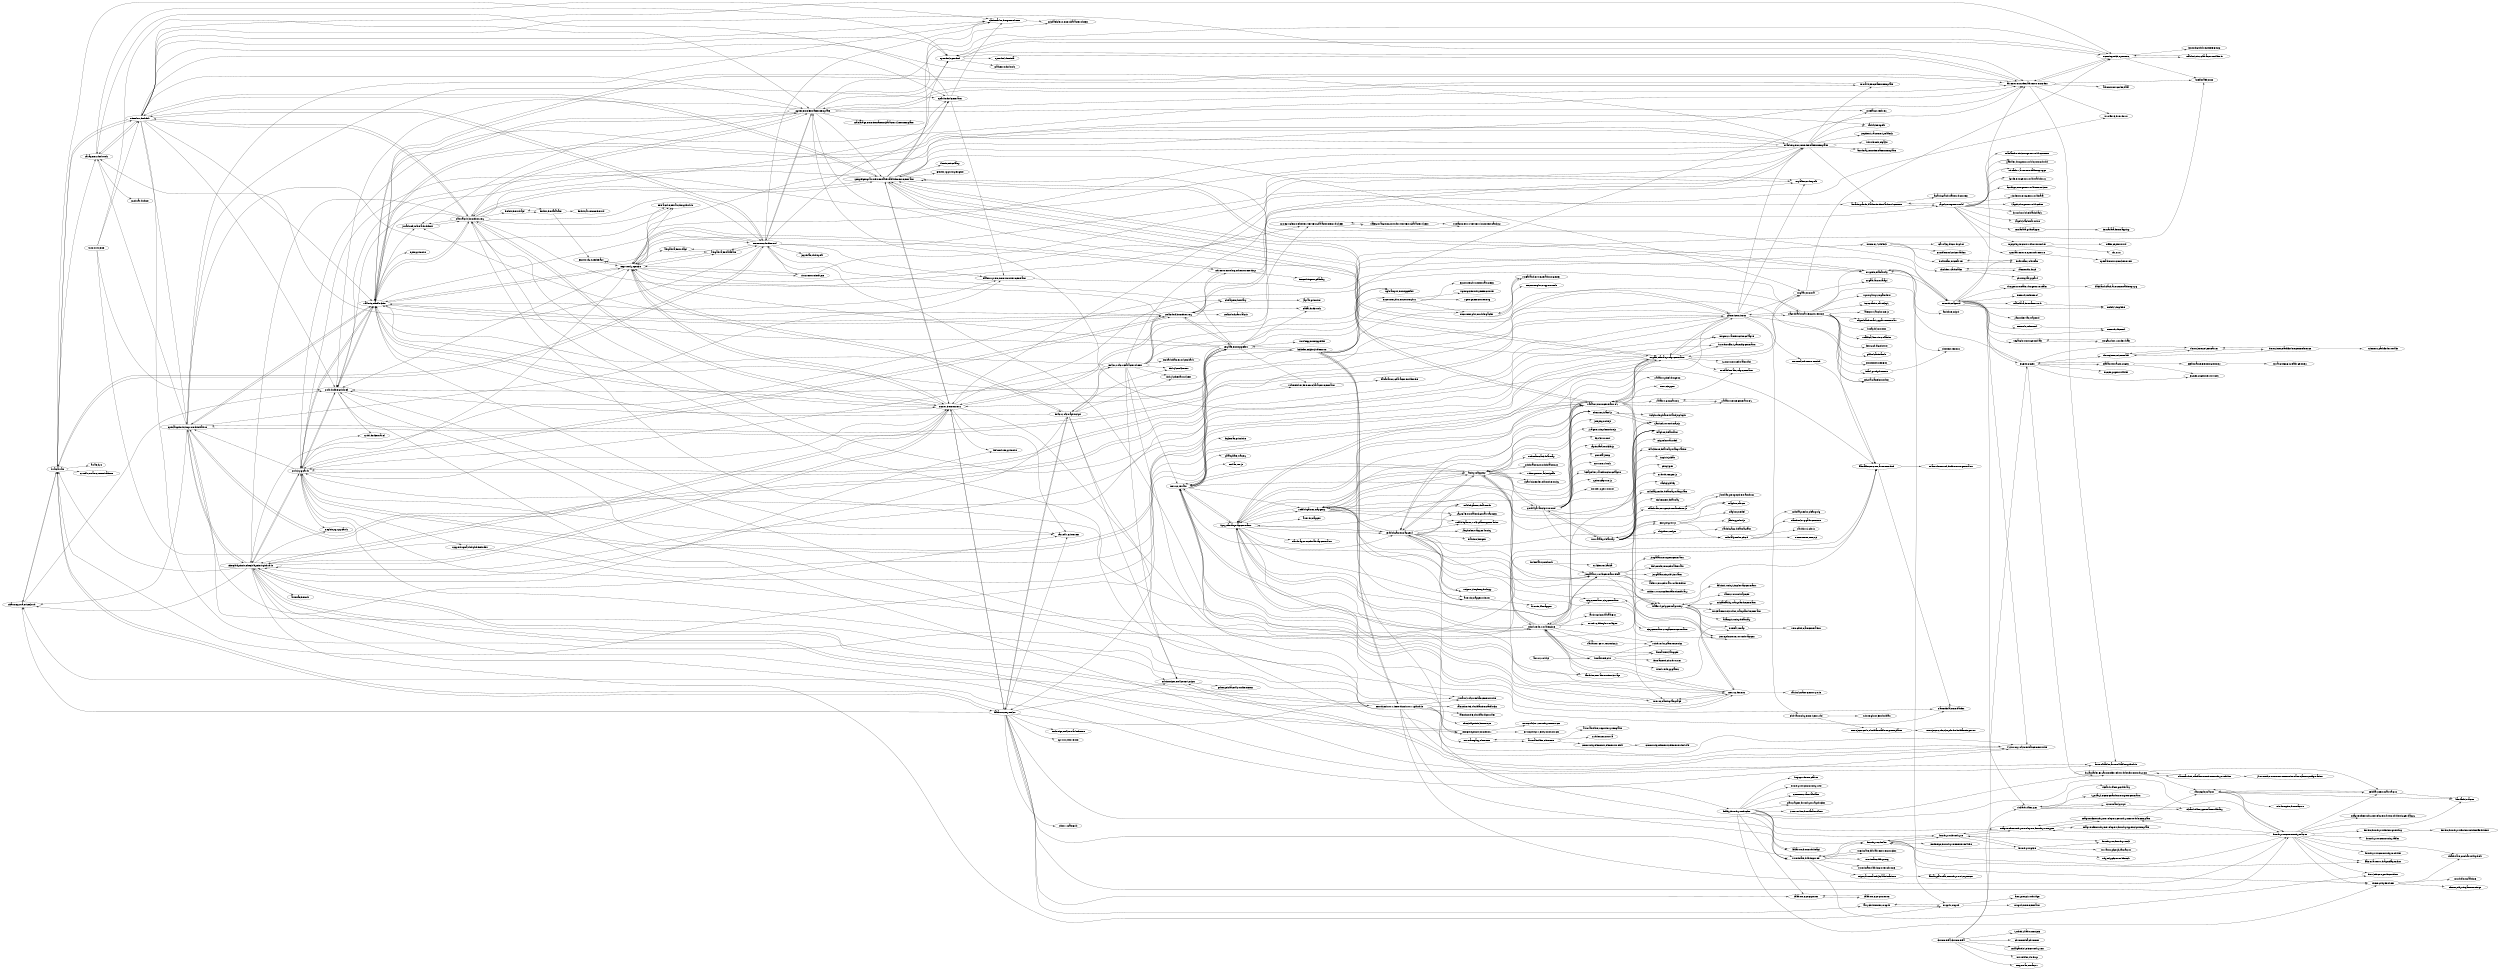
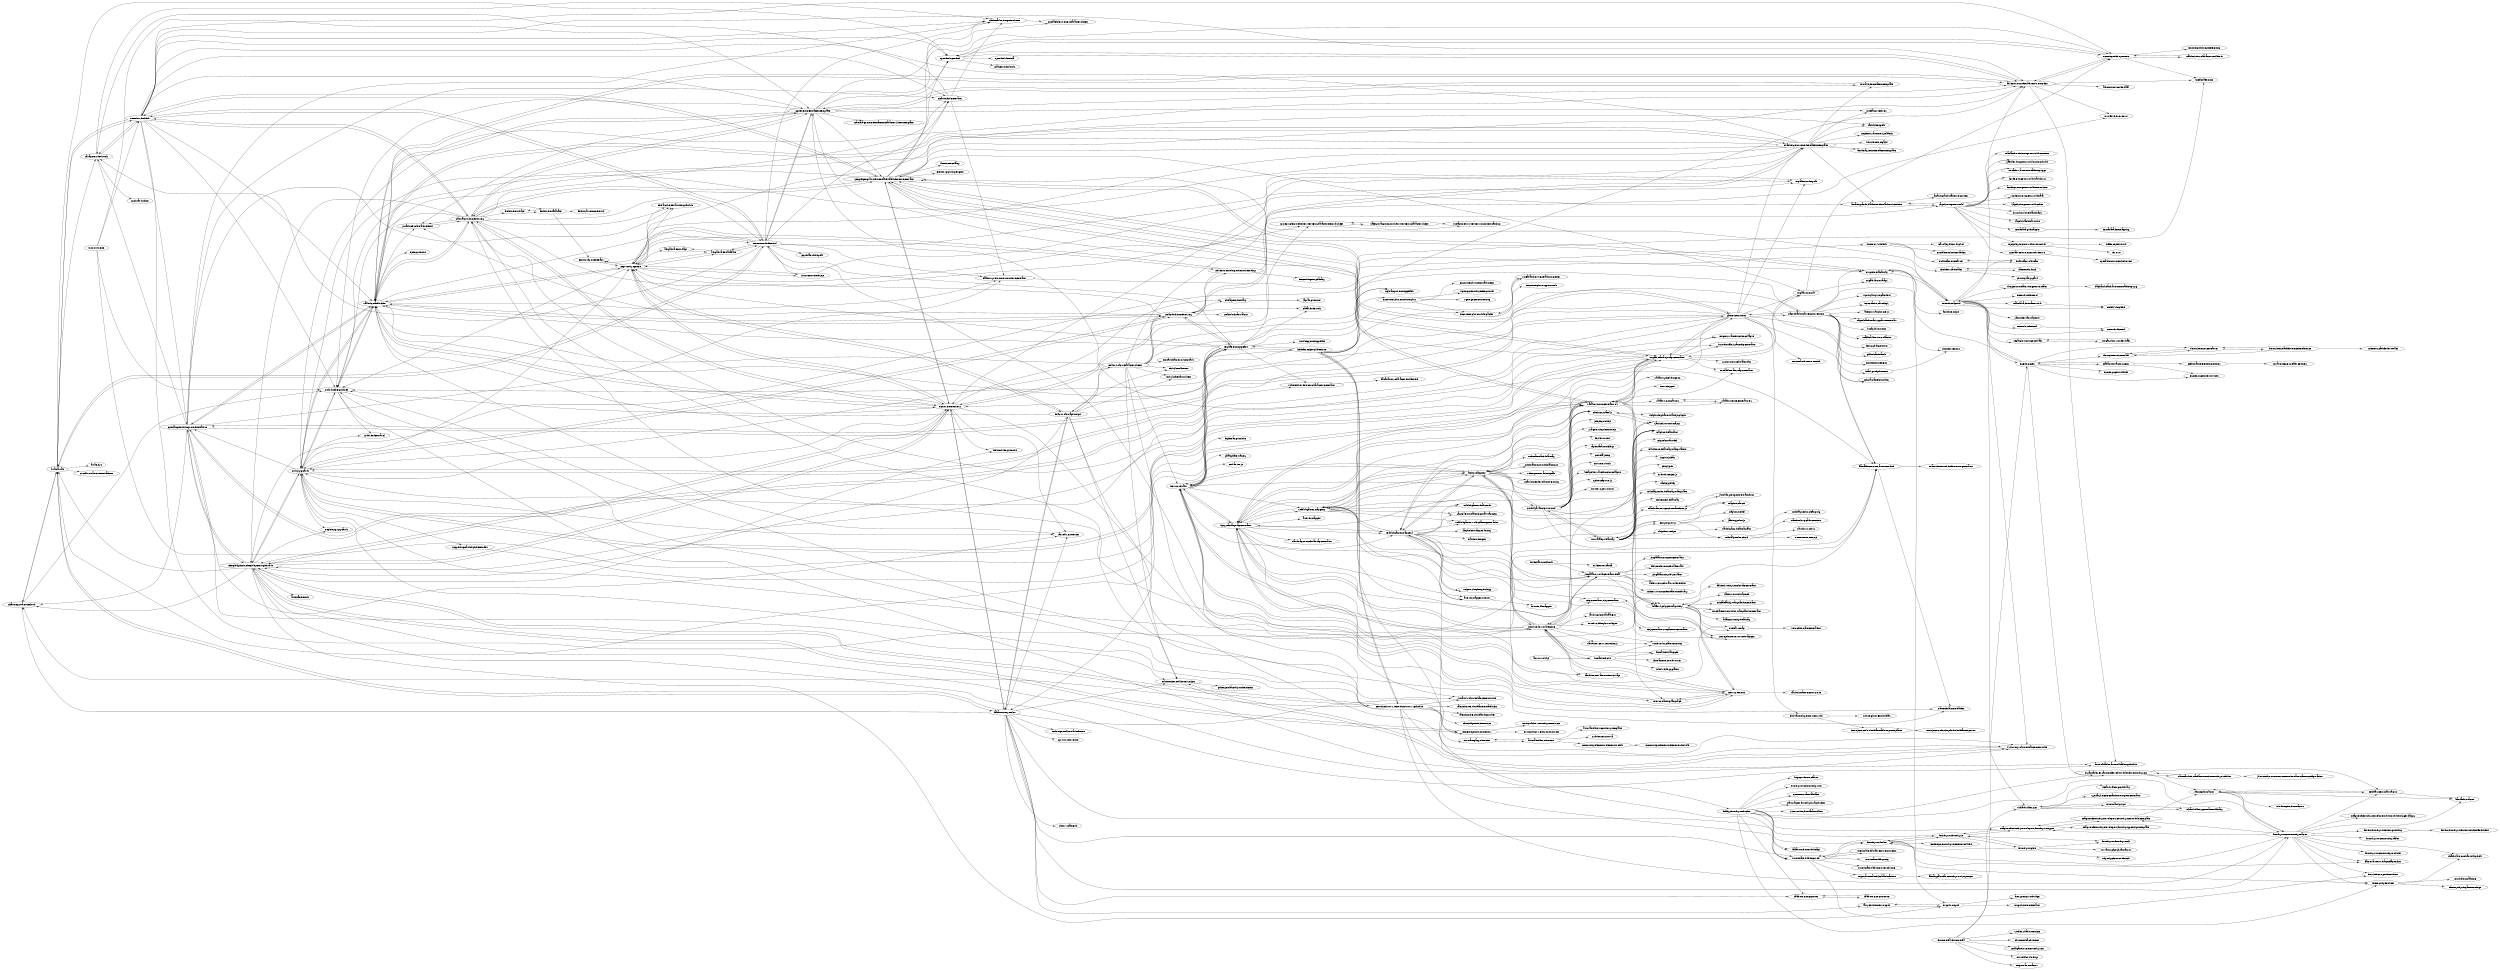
(1852, 407) -> (1832, 355)
(1773, 530) -> (1772, 522)
